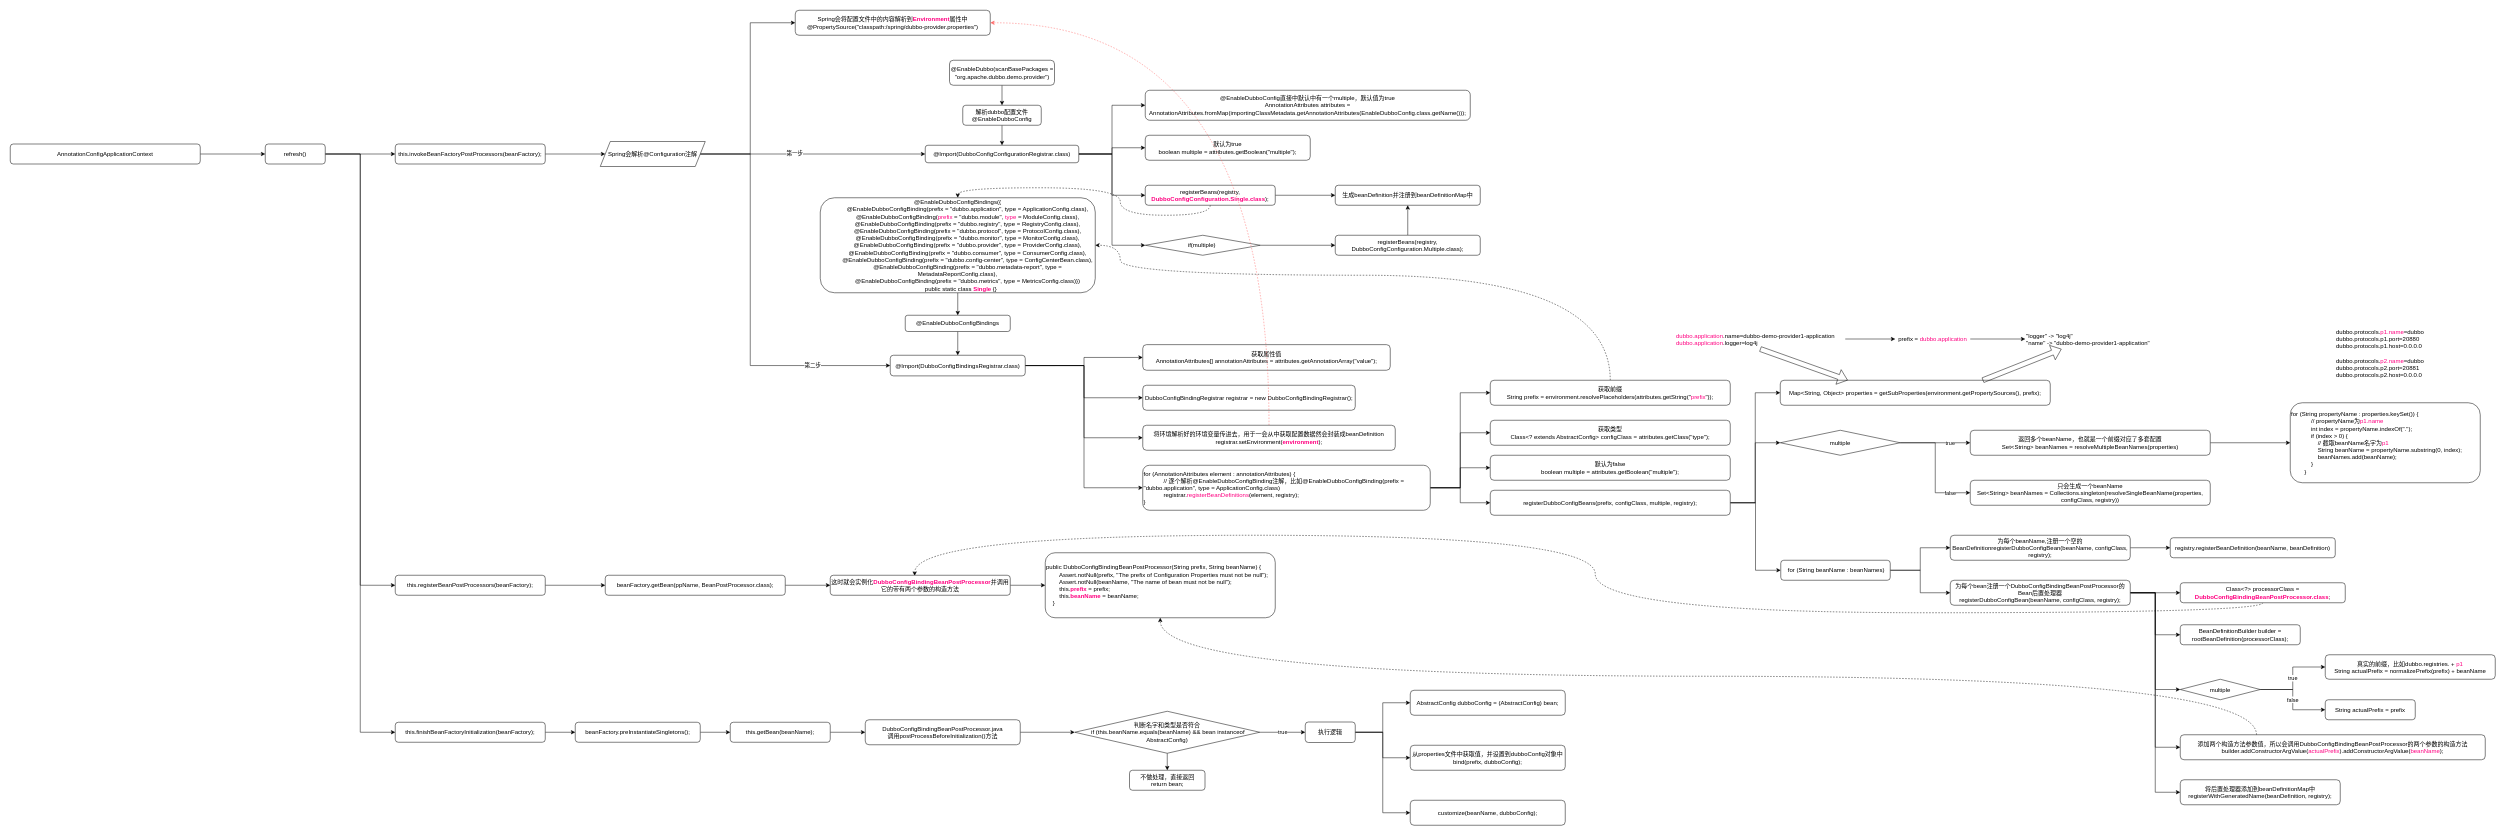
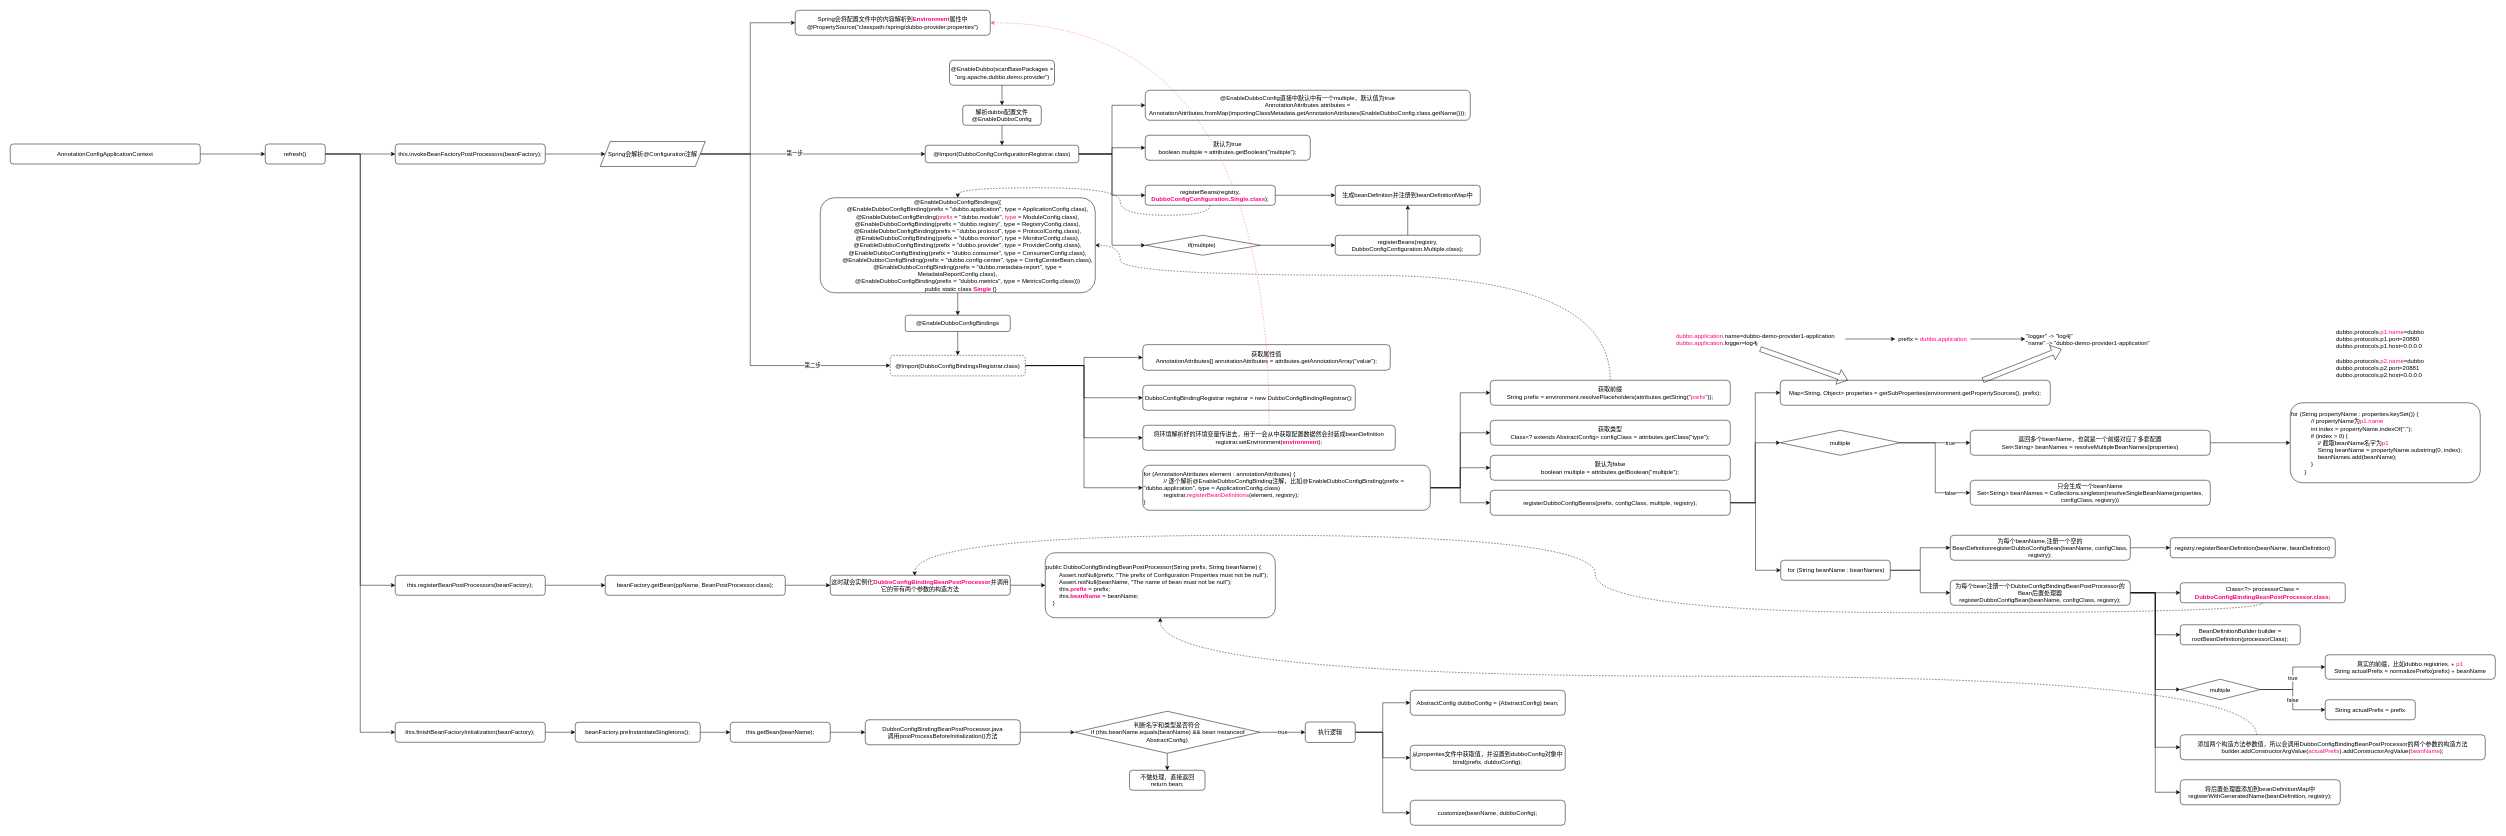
(958, 366) -> (958, 366)
